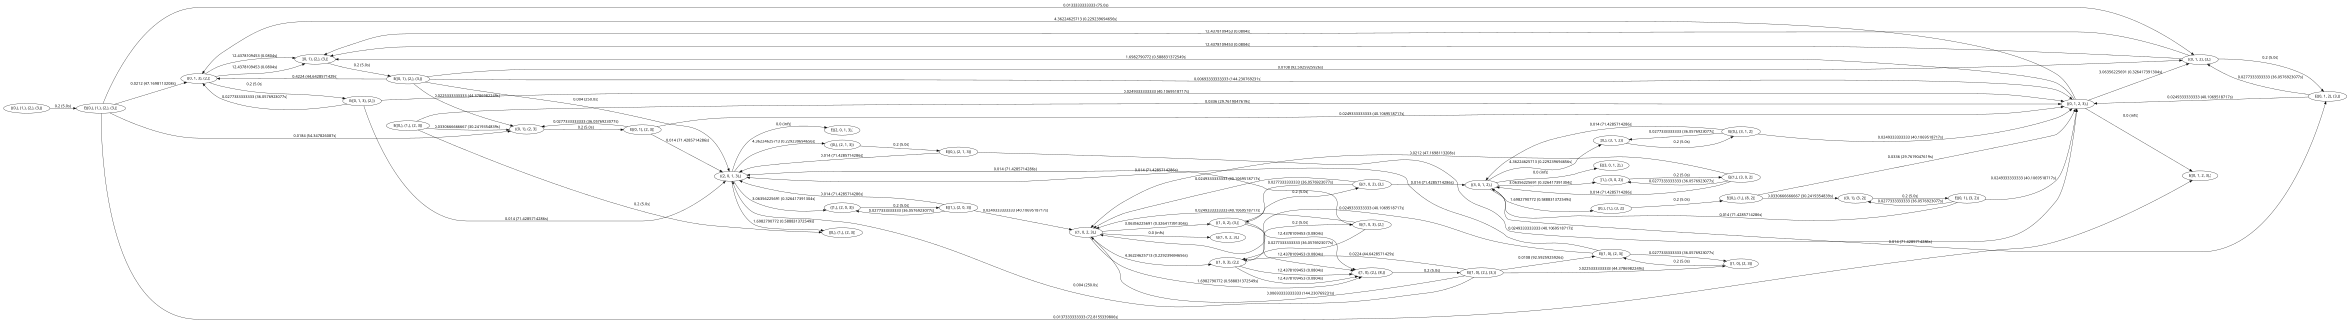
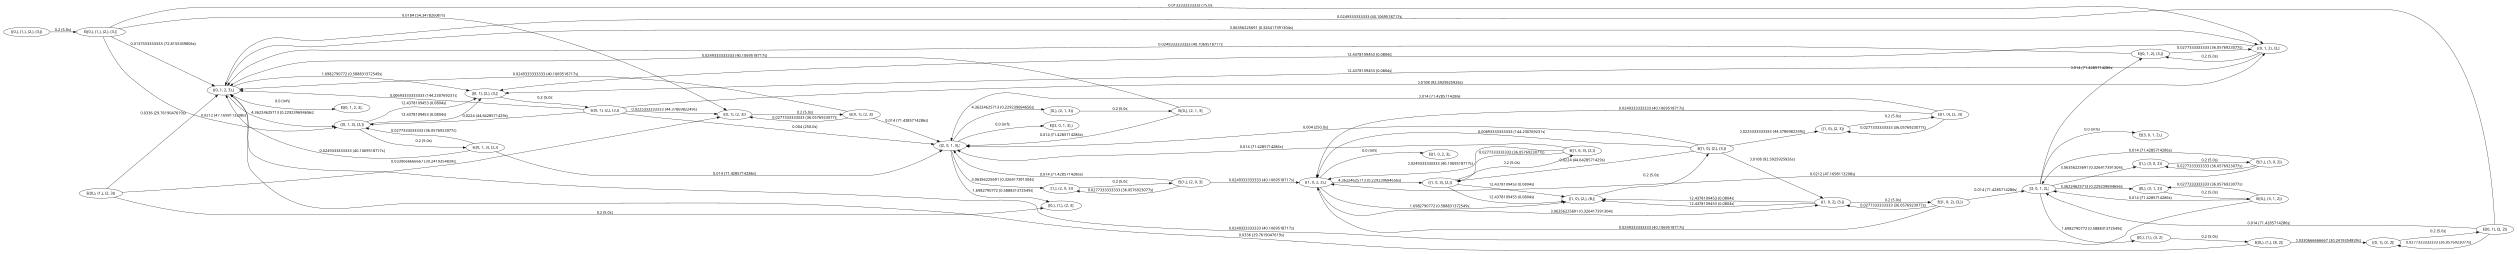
(315, 77) -> (485, 116)
(1546, 263) -> (1771, 175)
(1079, 319) -> (161, 61)
